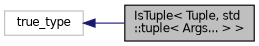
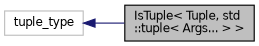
(44, 23) -> (44, 23)
